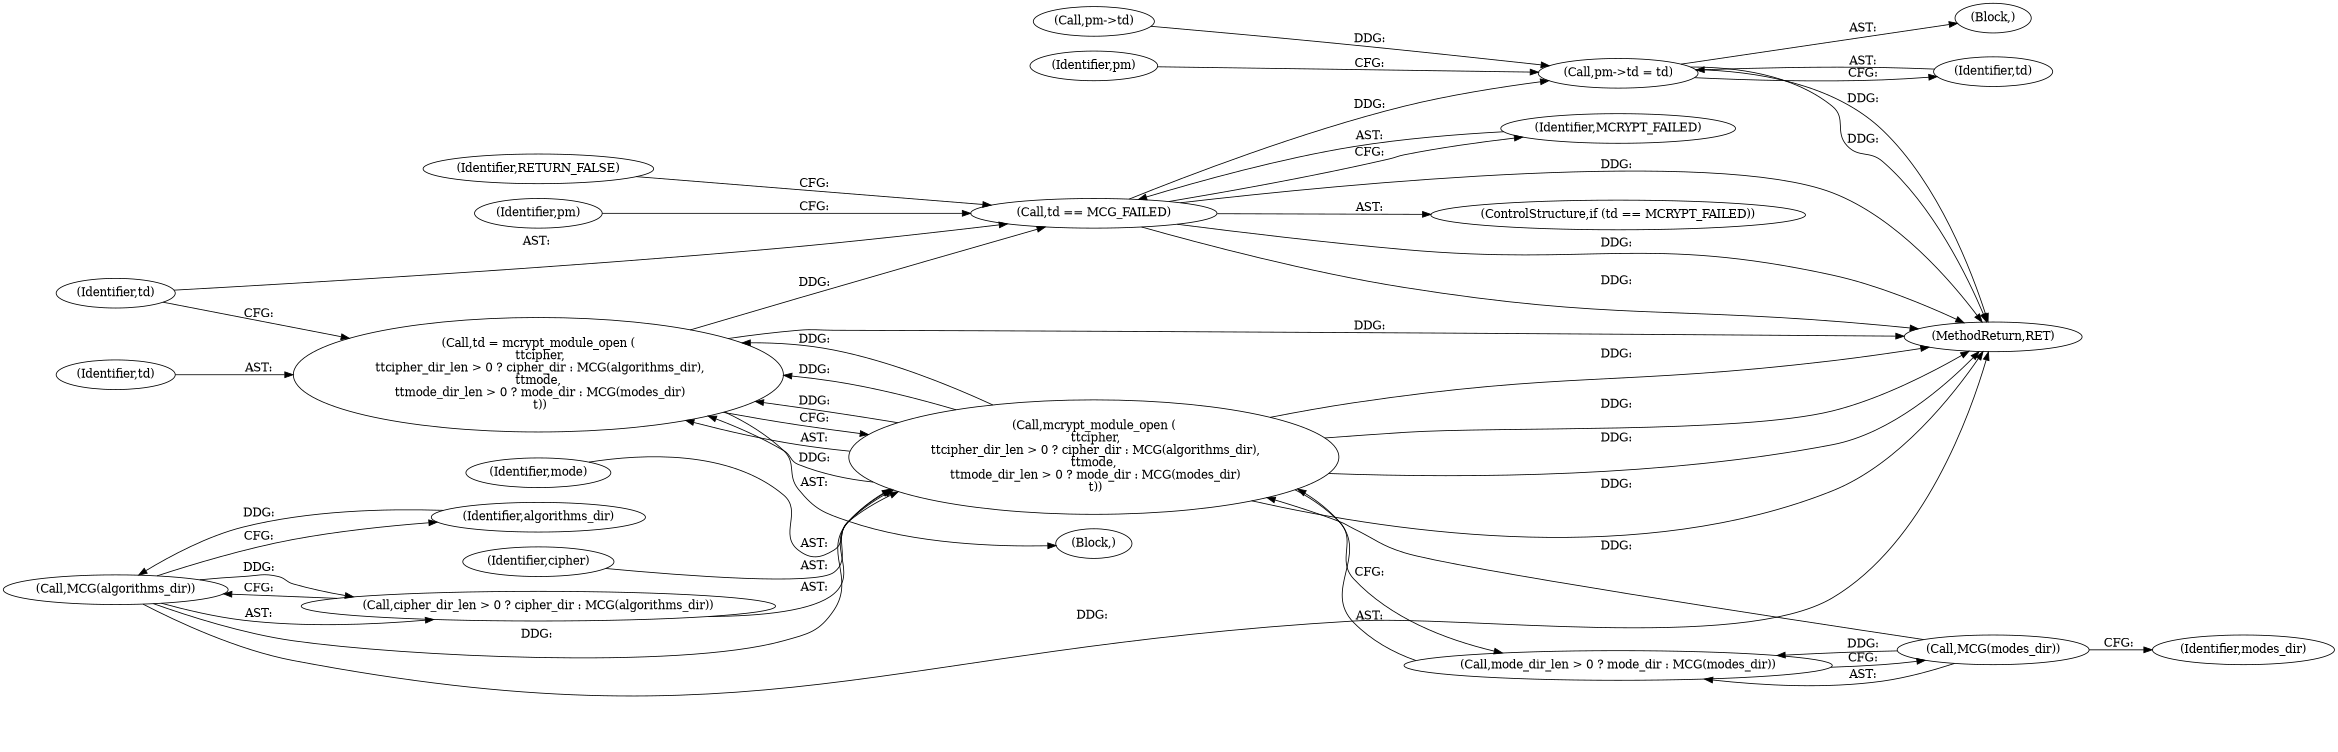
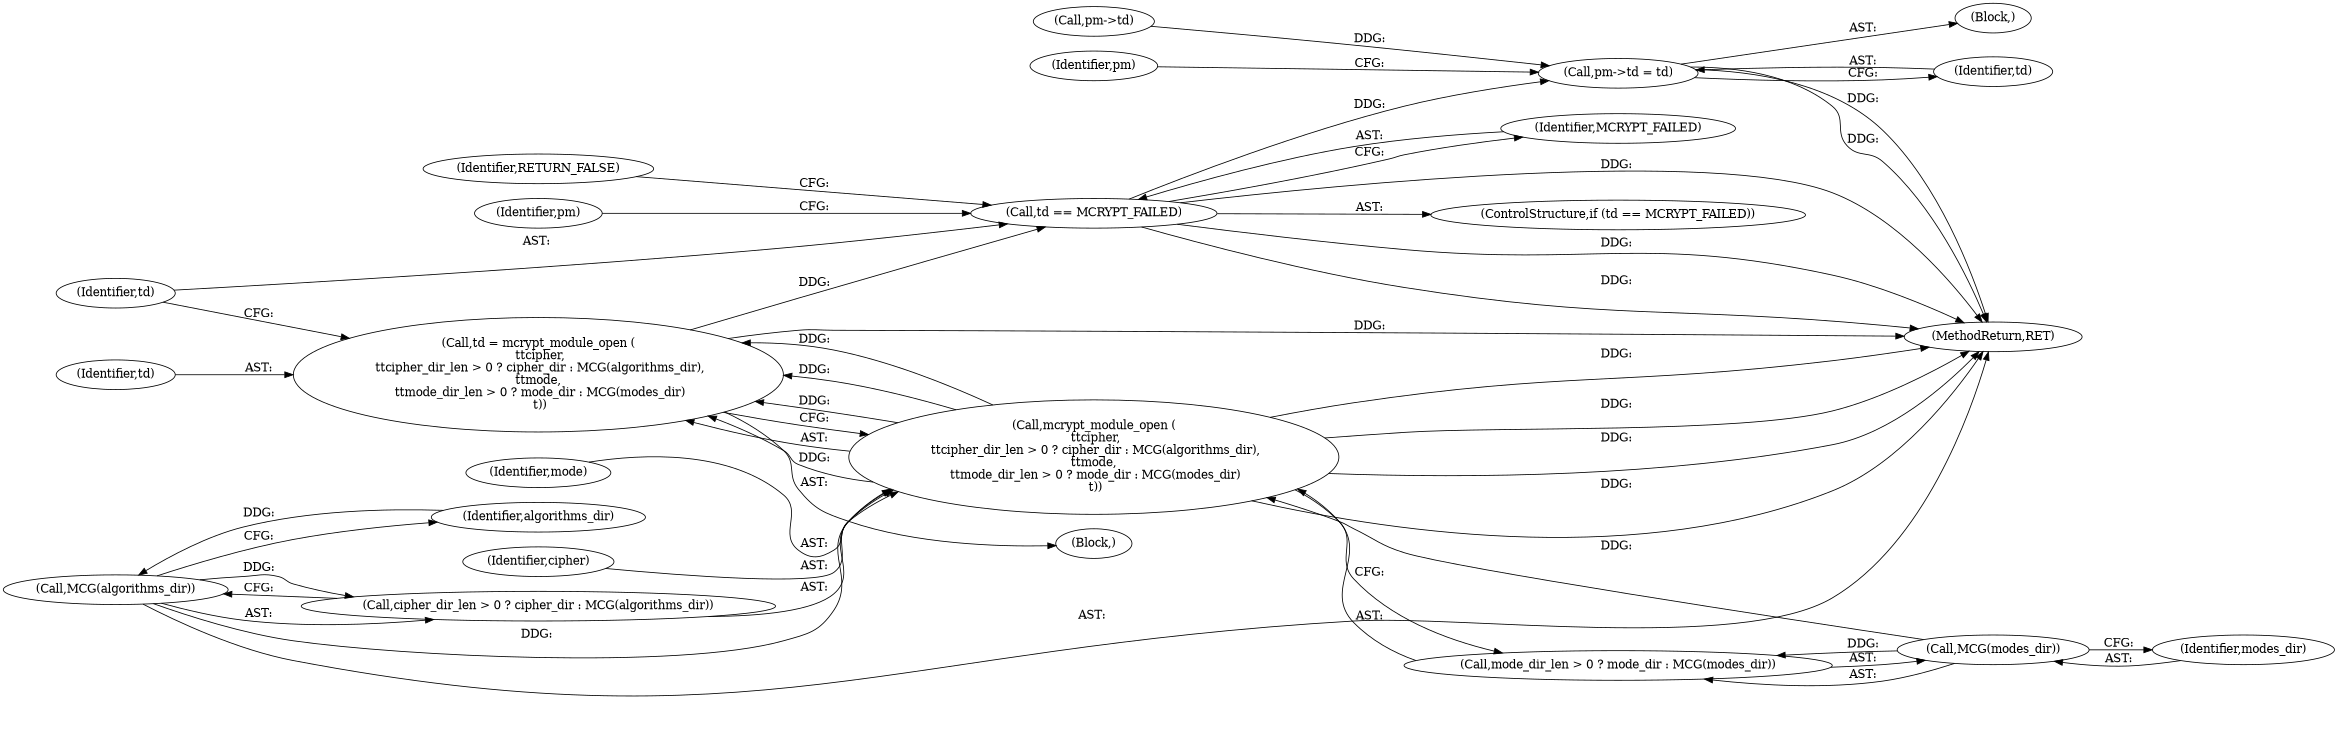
(1094, 213) -> (1094, 213)
(1094, 616) -> (1094, 616)
(1865, 658) -> (1865, 658)
none -> (2122, 666)
